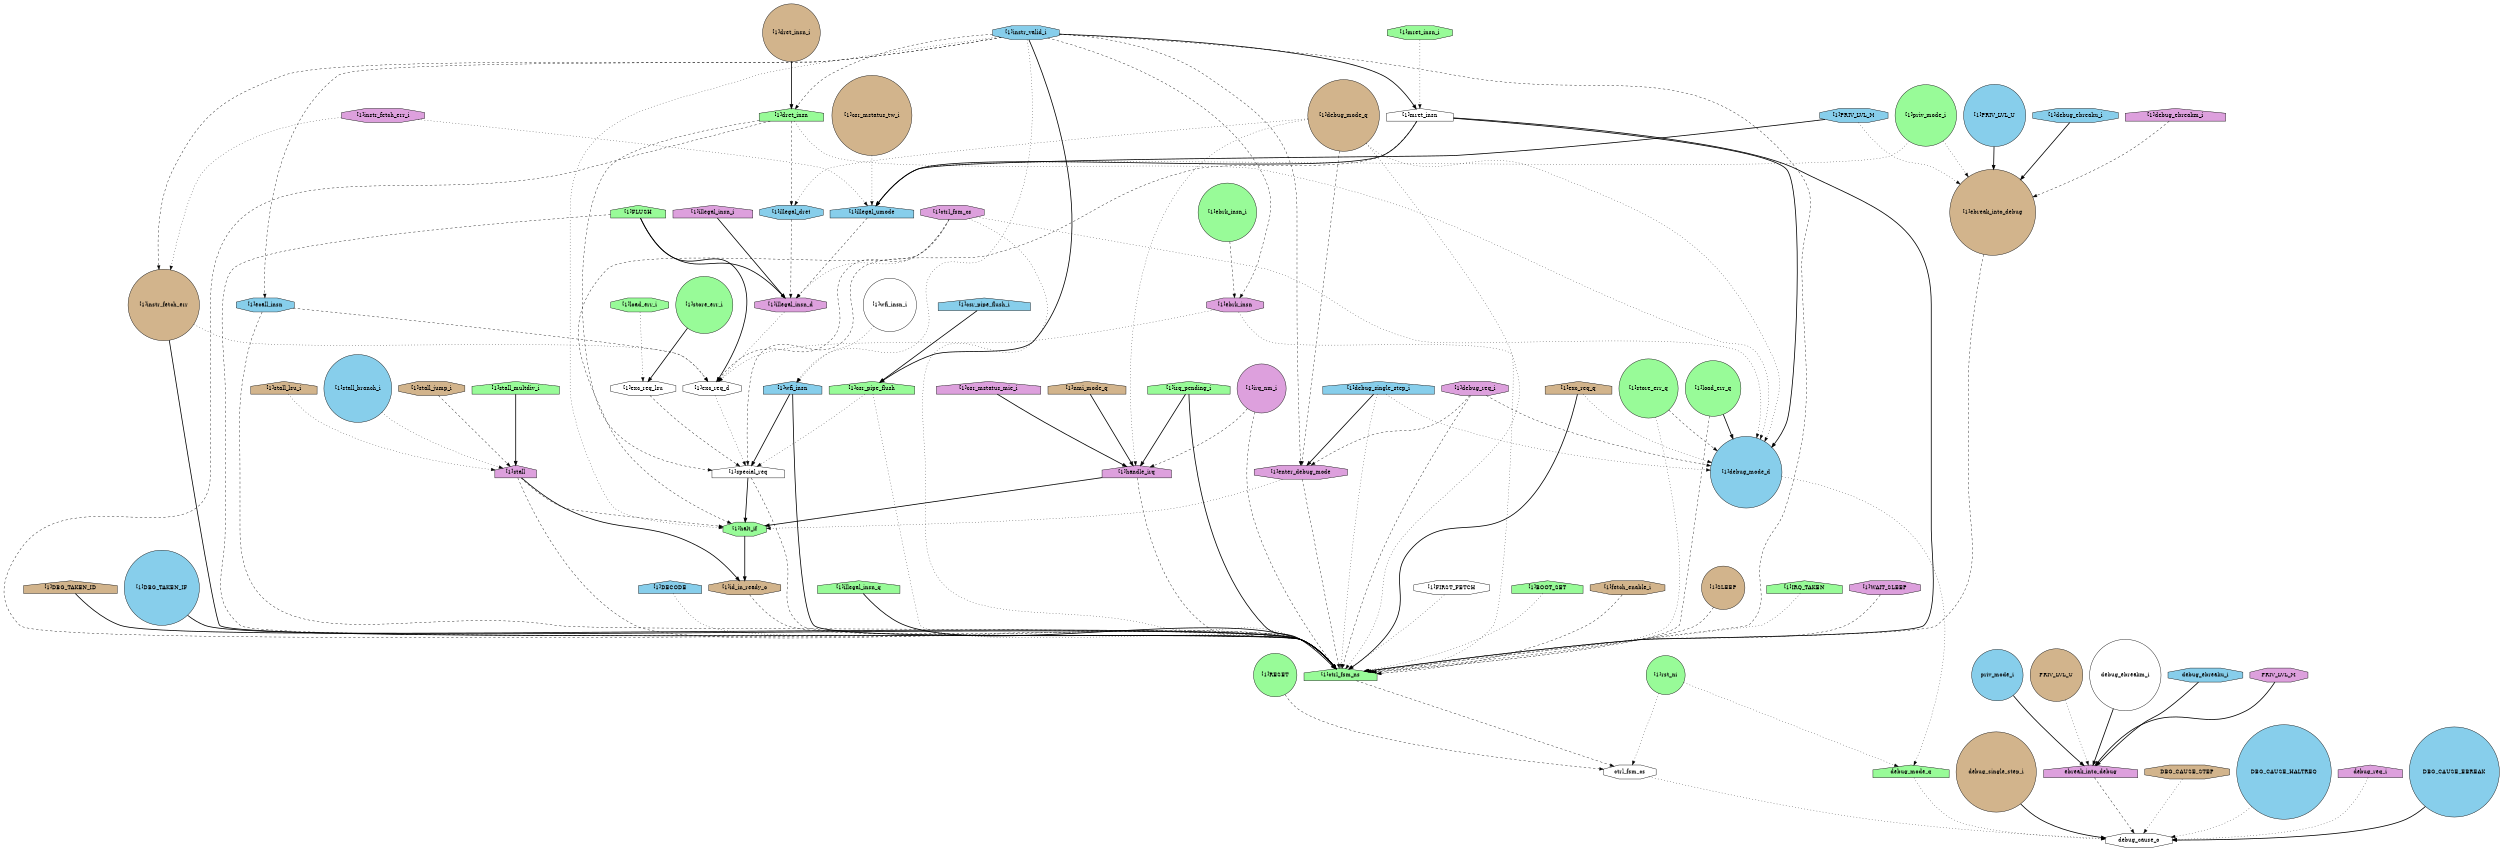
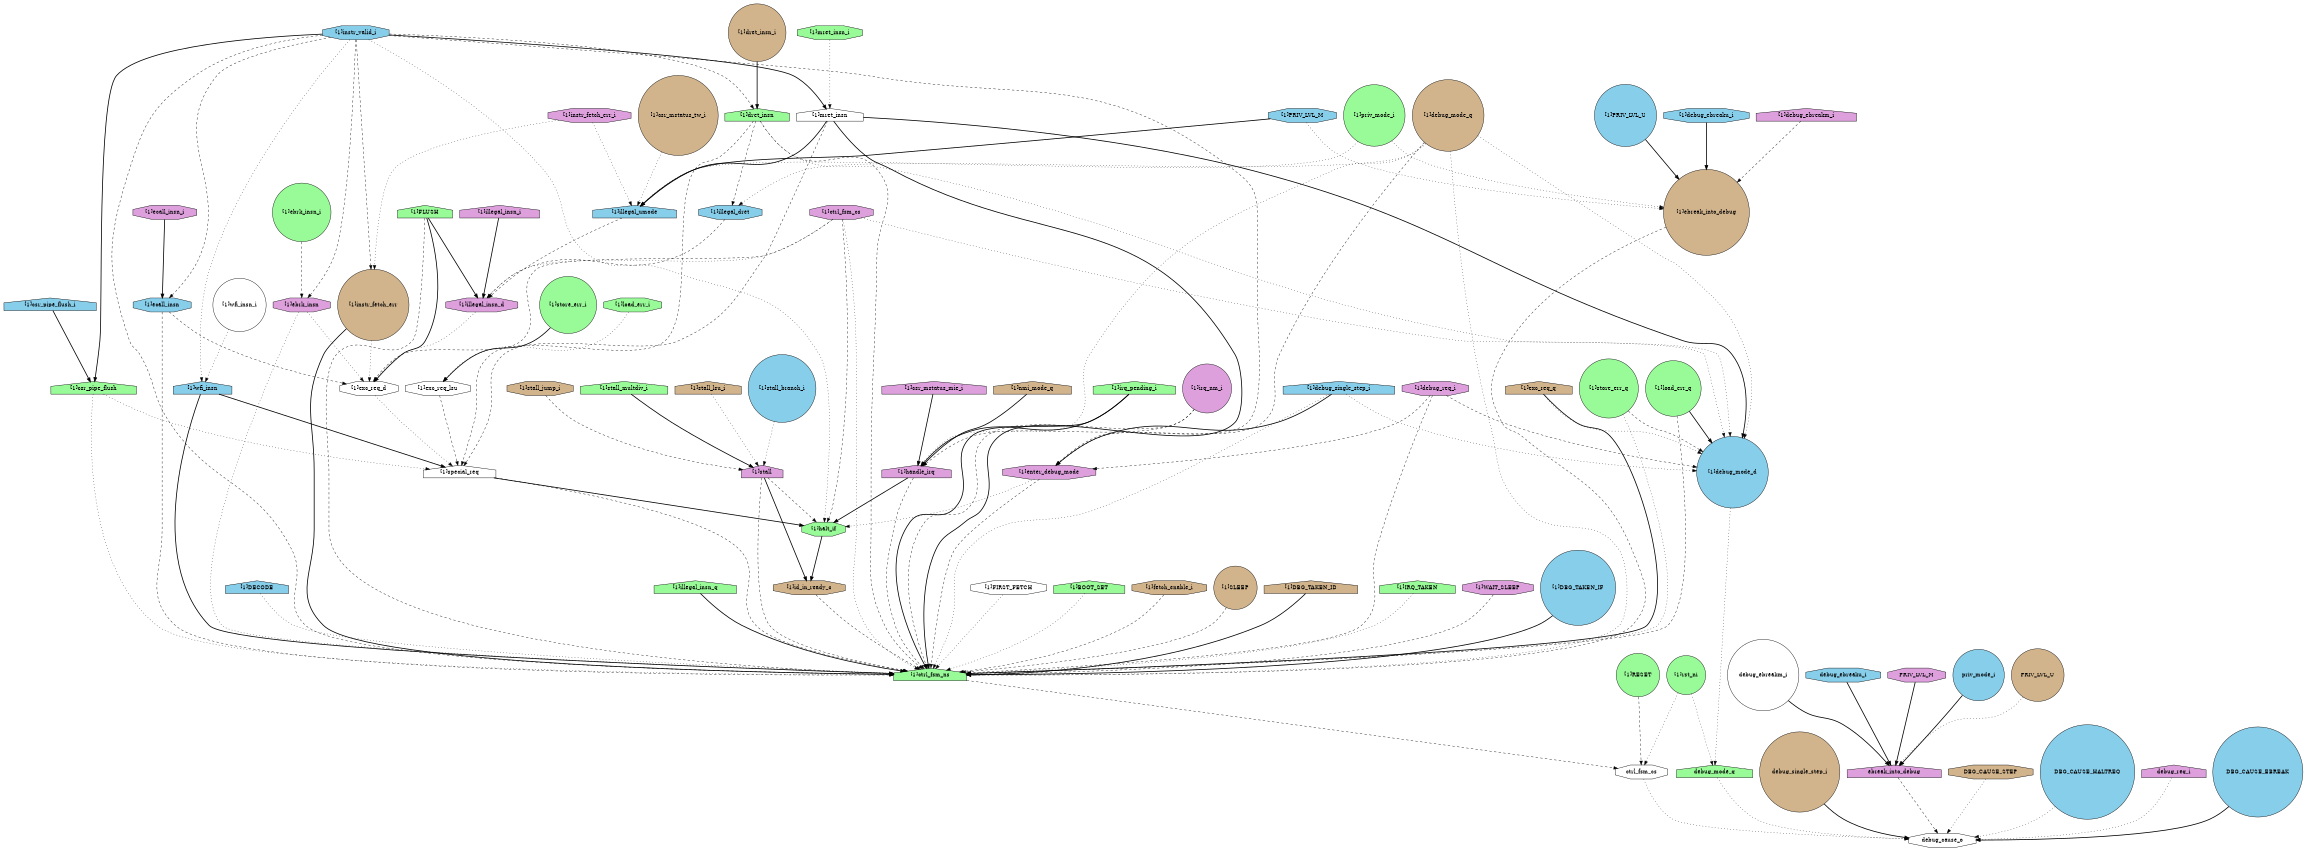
none -> (165, 212)
